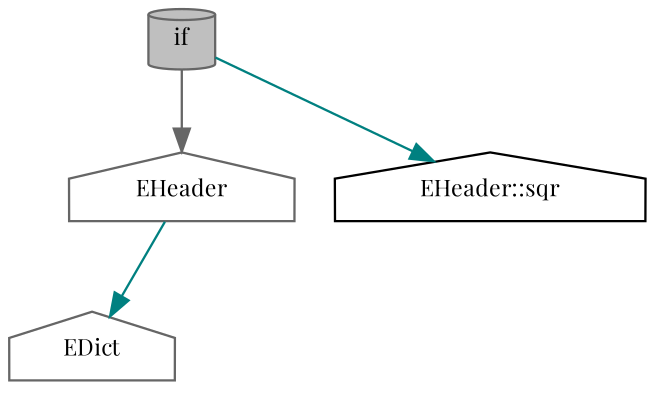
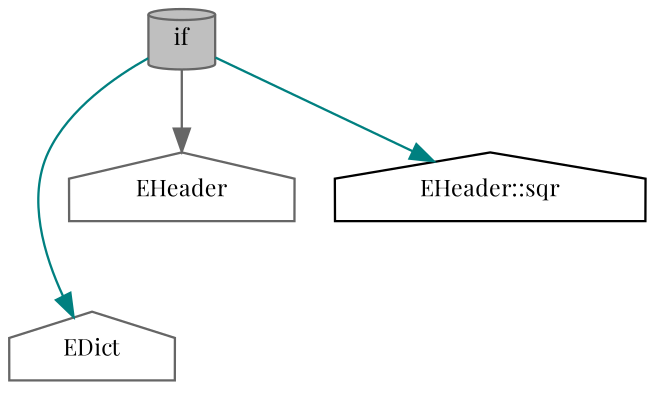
(143, 259) -> (47, 157)
